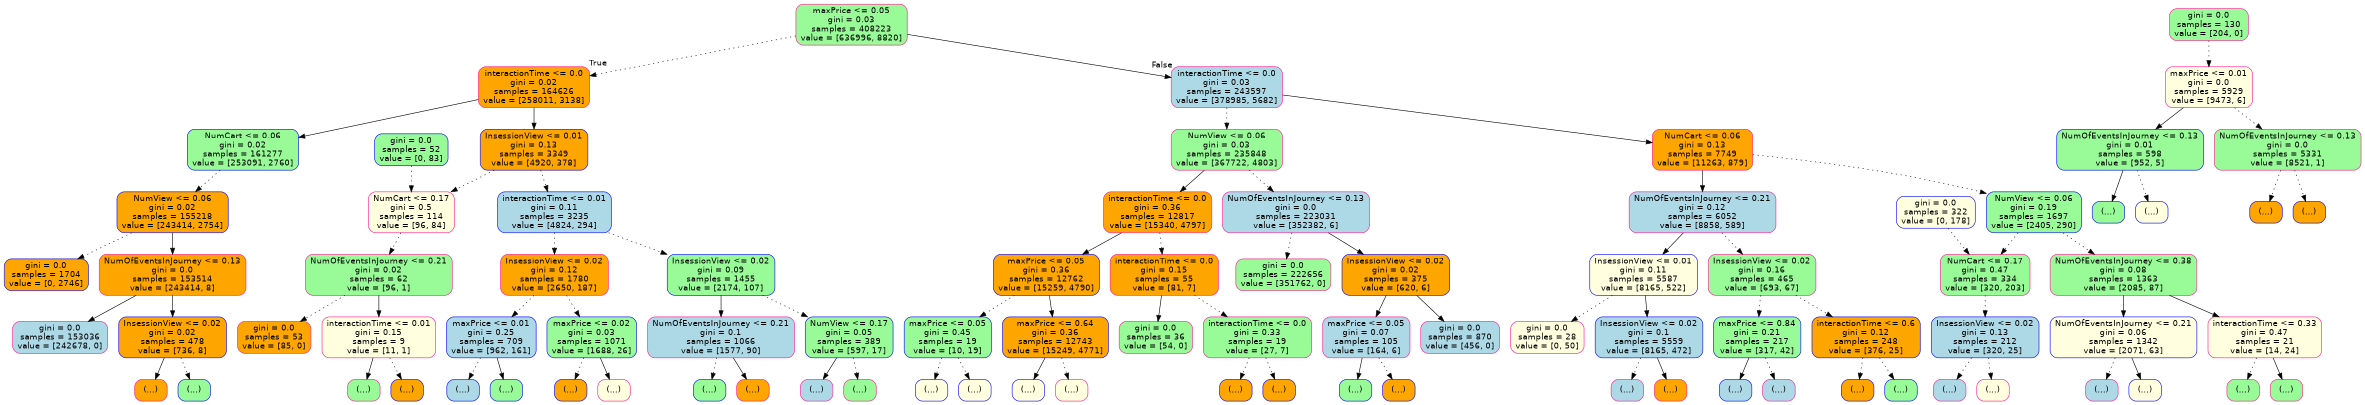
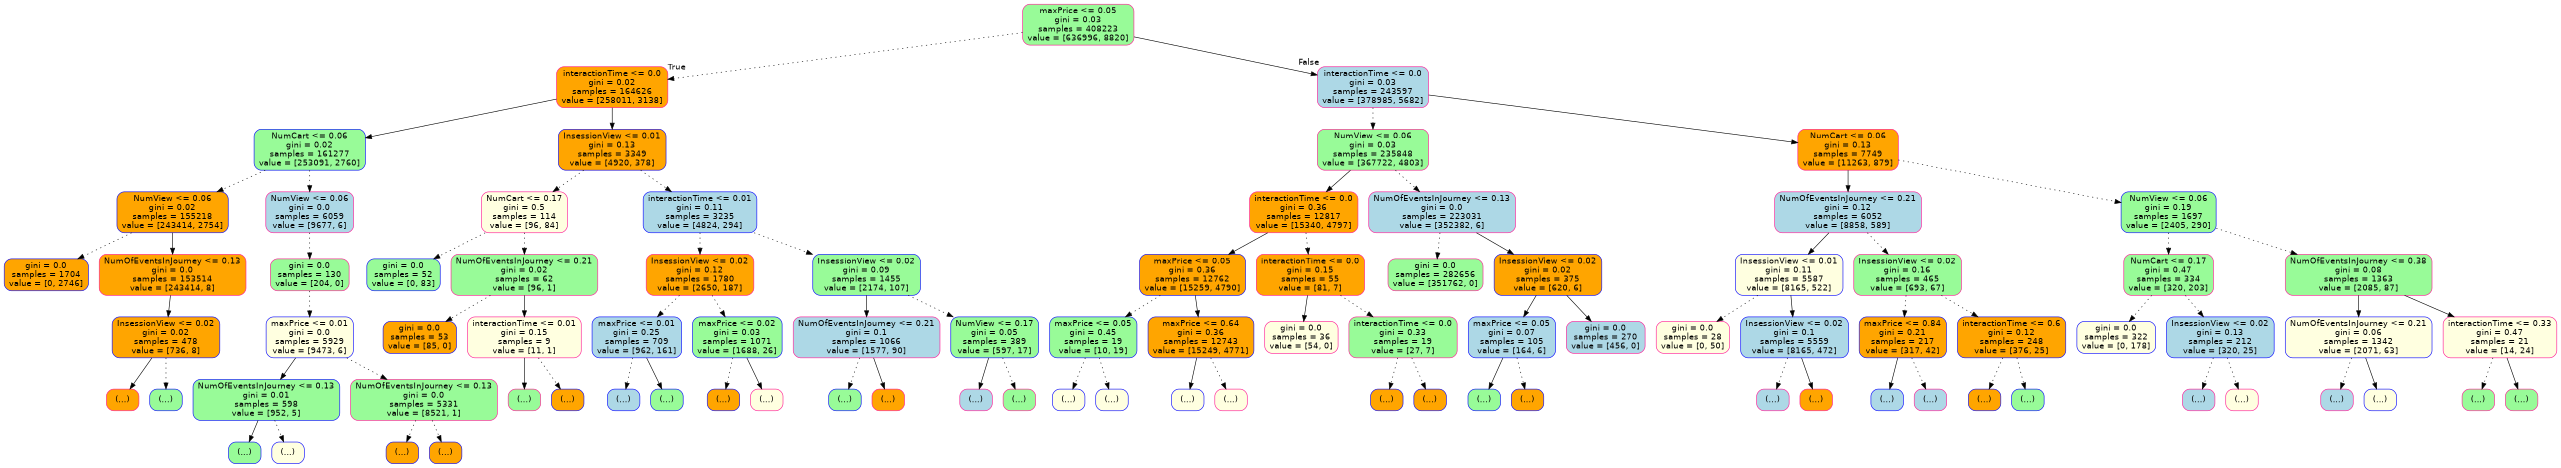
(2209, 87) -> (310, 337)
(411, 176) -> (462, 244)
none -> (310, 212)
(1957, 239) -> (2142, 306)
(1283, 275) -> (1436, 275)
(60, 337) -> none
(274, 337) -> (420, 337)
(1156, 337) -> (1301, 337)
(1366, 337) -> (1512, 337)
(1460, 337) -> (1606, 337)
(1757, 337) -> (1903, 337)
